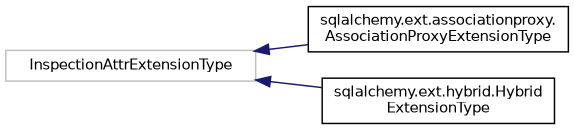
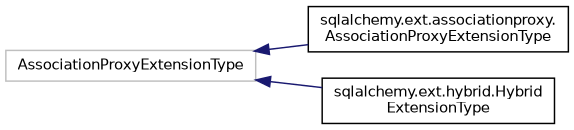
(131, 66) -> (131, 66)
